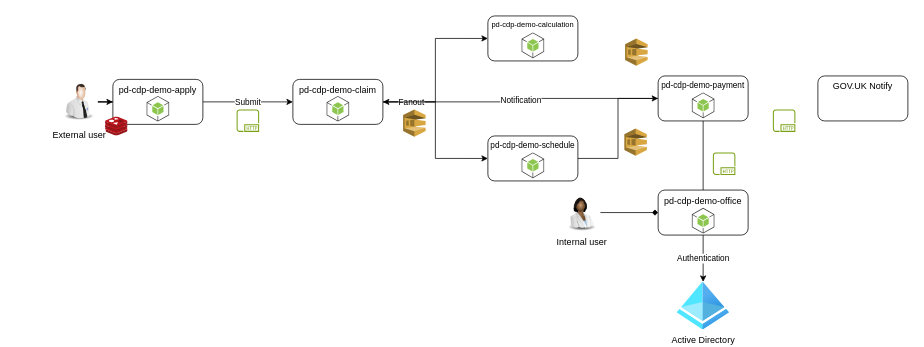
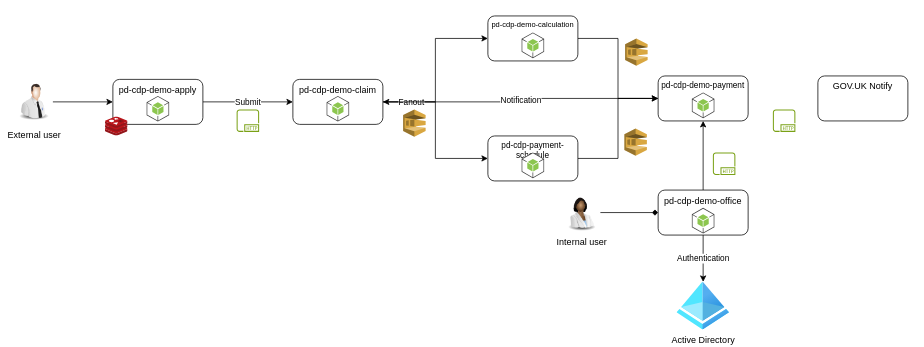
none -> (599, 38)
(79, 102) -> (34, 102)
(703, 125) -> (703, 127)
(533, 151) -> (533, 151)
